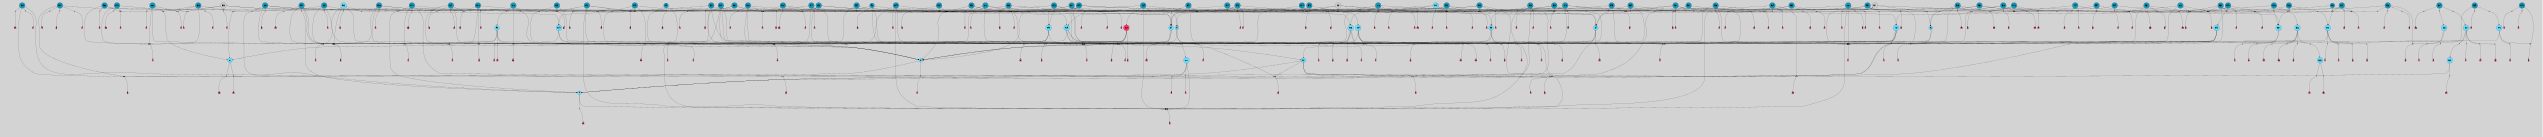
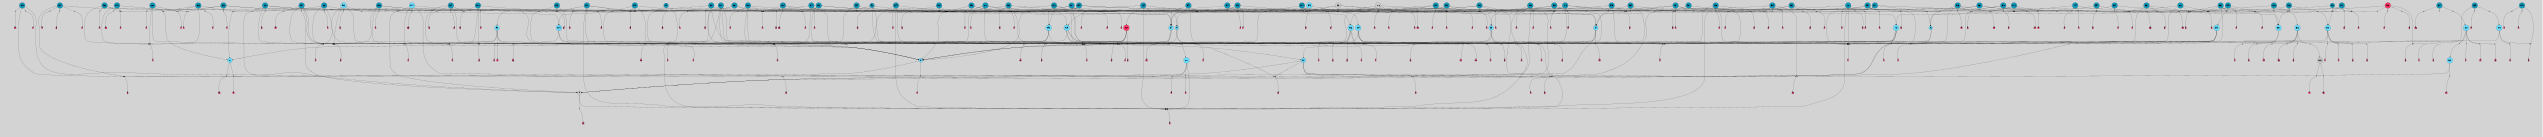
(223, 5) -> (223, 5)
(412, 5) -> (412, 5)
(513, 5) -> none
(1309, 5) -> (1309, 5)
(1378, 5) -> (1378, 5)
(1436, 5) -> (1436, 5)
(1875, 5) -> (1875, 5)
(2388, 5) -> (2388, 5)
(2444, 28) -> none
(2320, 60) -> (2320, 60)
(579, 93) -> (579, 93)
